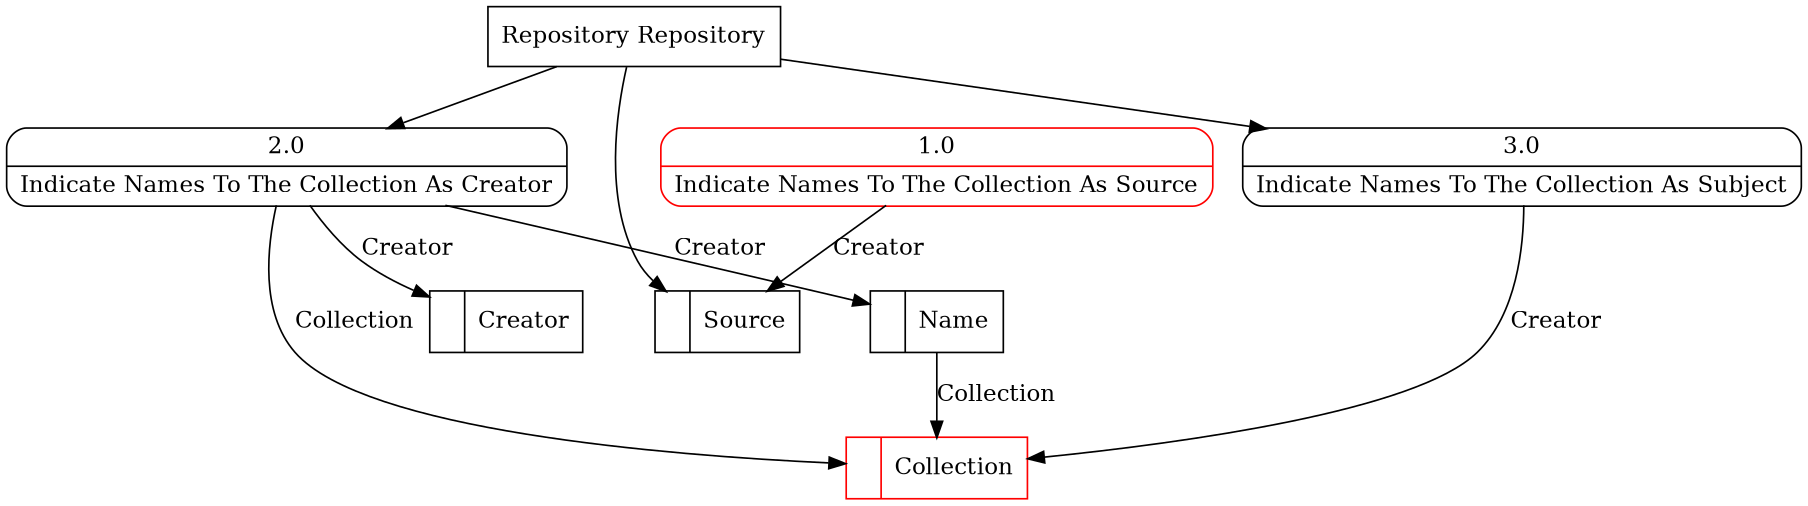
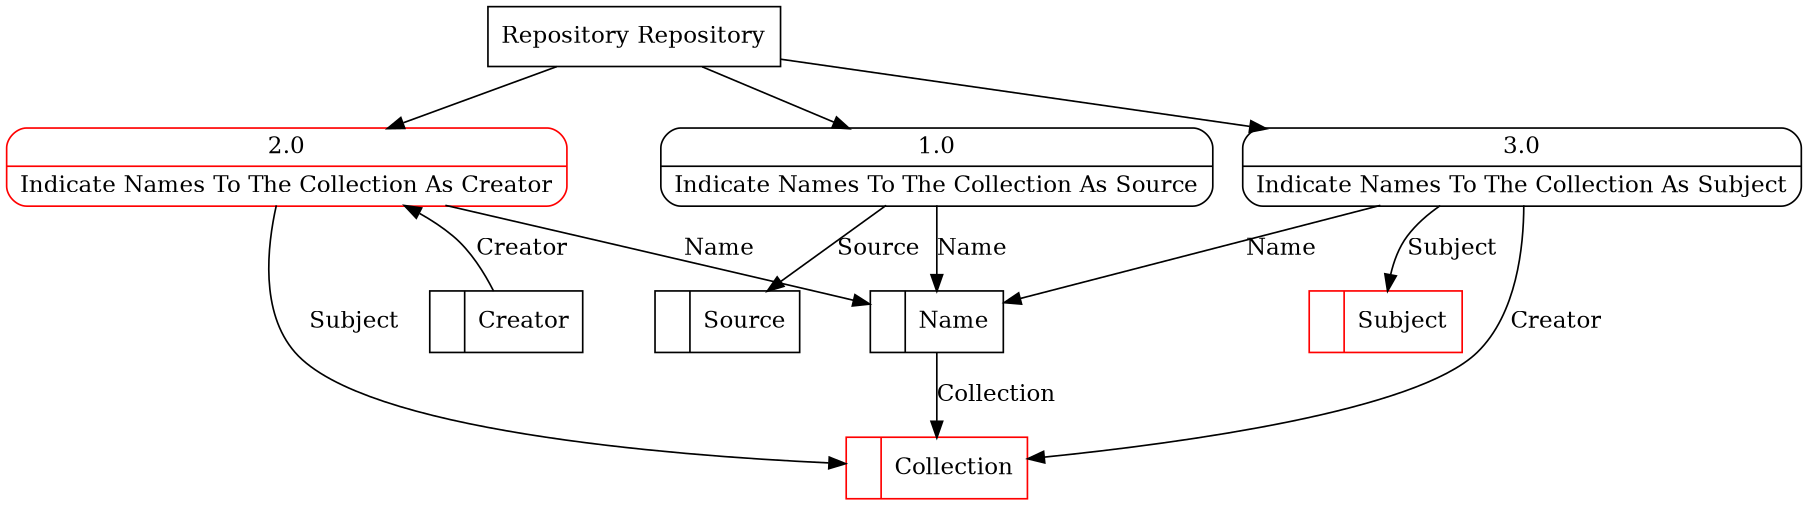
(287, 167) -> (287, 167)
(937, 167) -> (937, 167)
(616, 178) -> (768, 94)
none -> (937, 240)
(720, 249) -> (720, 249)
(879, 249) -> (879, 249)
none -> (1200, 252)
(355, 256) -> (463, 246)
(355, 322) -> (355, 322)
none -> (1386, 322)
